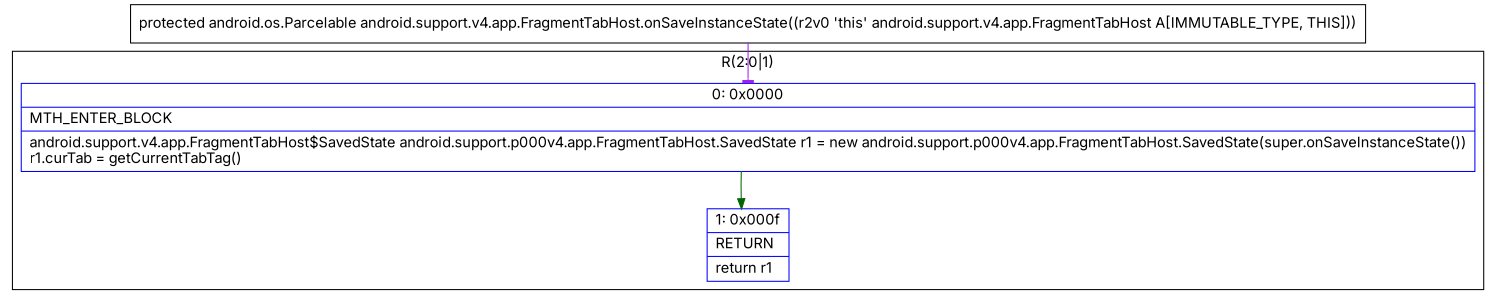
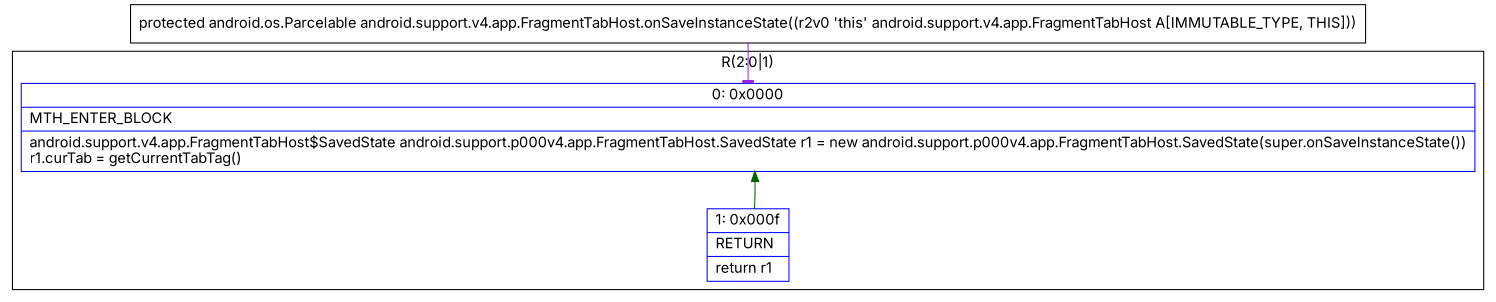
(741, 185) -> (755, 195)
